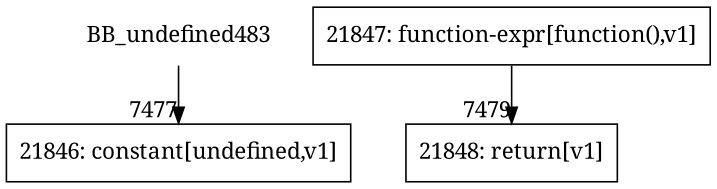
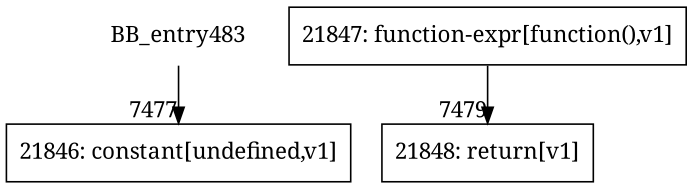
(179, 36) -> (179, 36)
